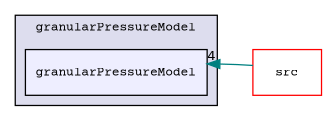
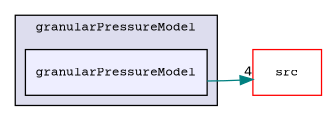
(236, 65) -> (225, 81)
